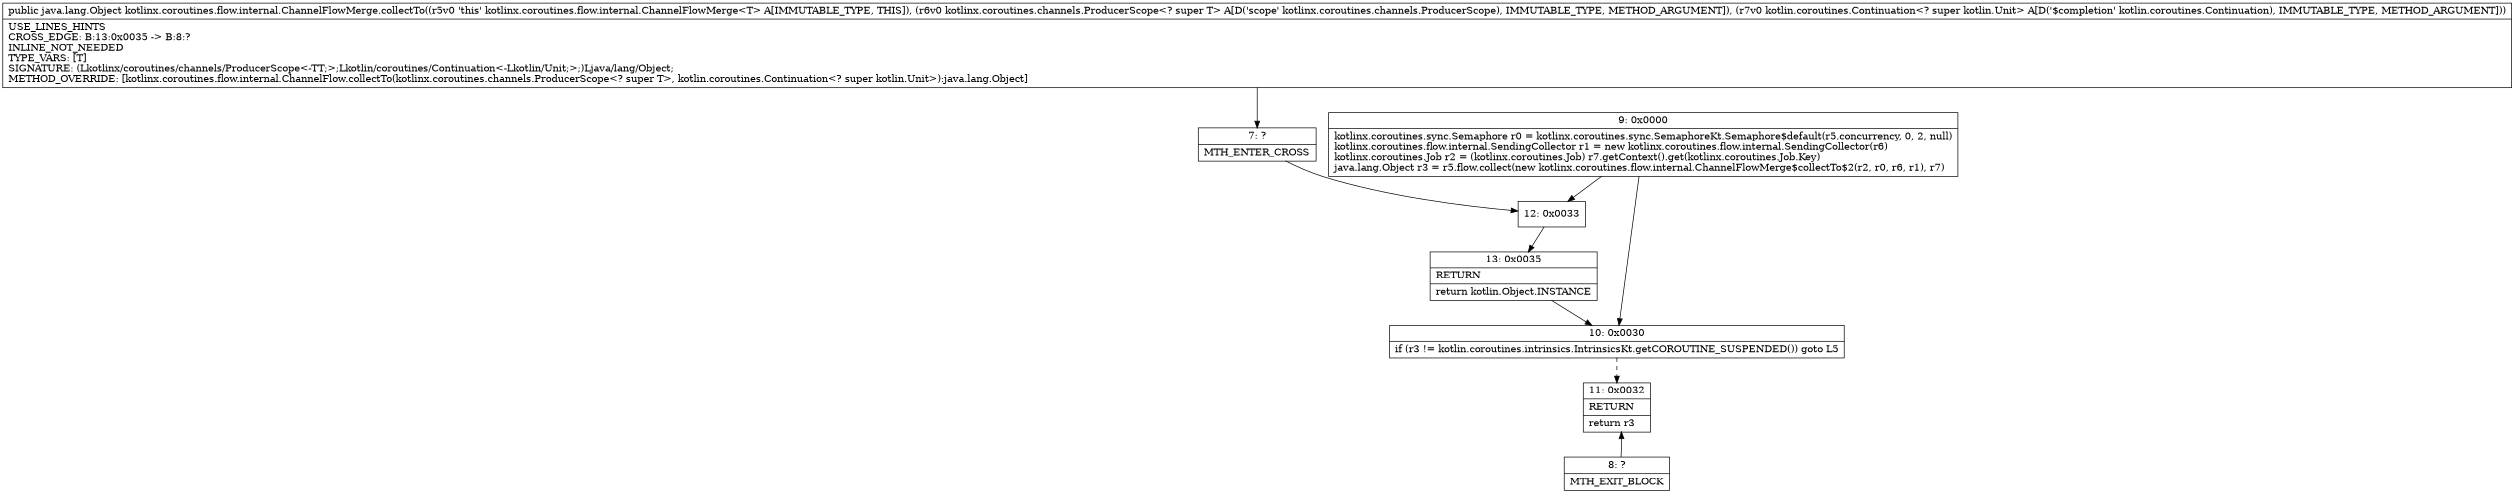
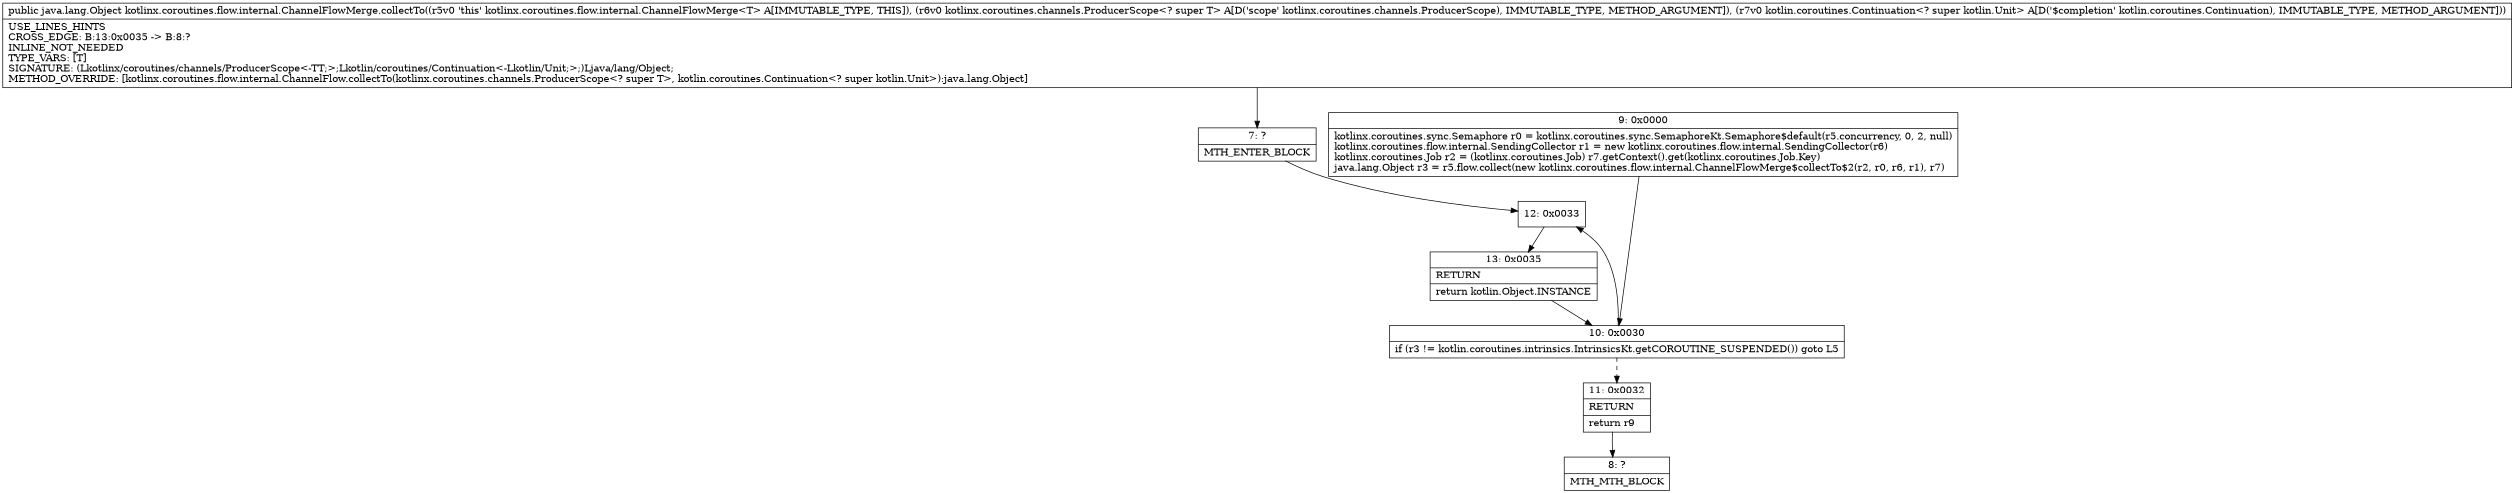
(1257, 152) -> (1257, 152)
(1588, 187) -> (1613, 273)
(1612, 423) -> (1612, 423)
(1621, 448) -> (1612, 441)
(1617, 482) -> (1617, 482)
